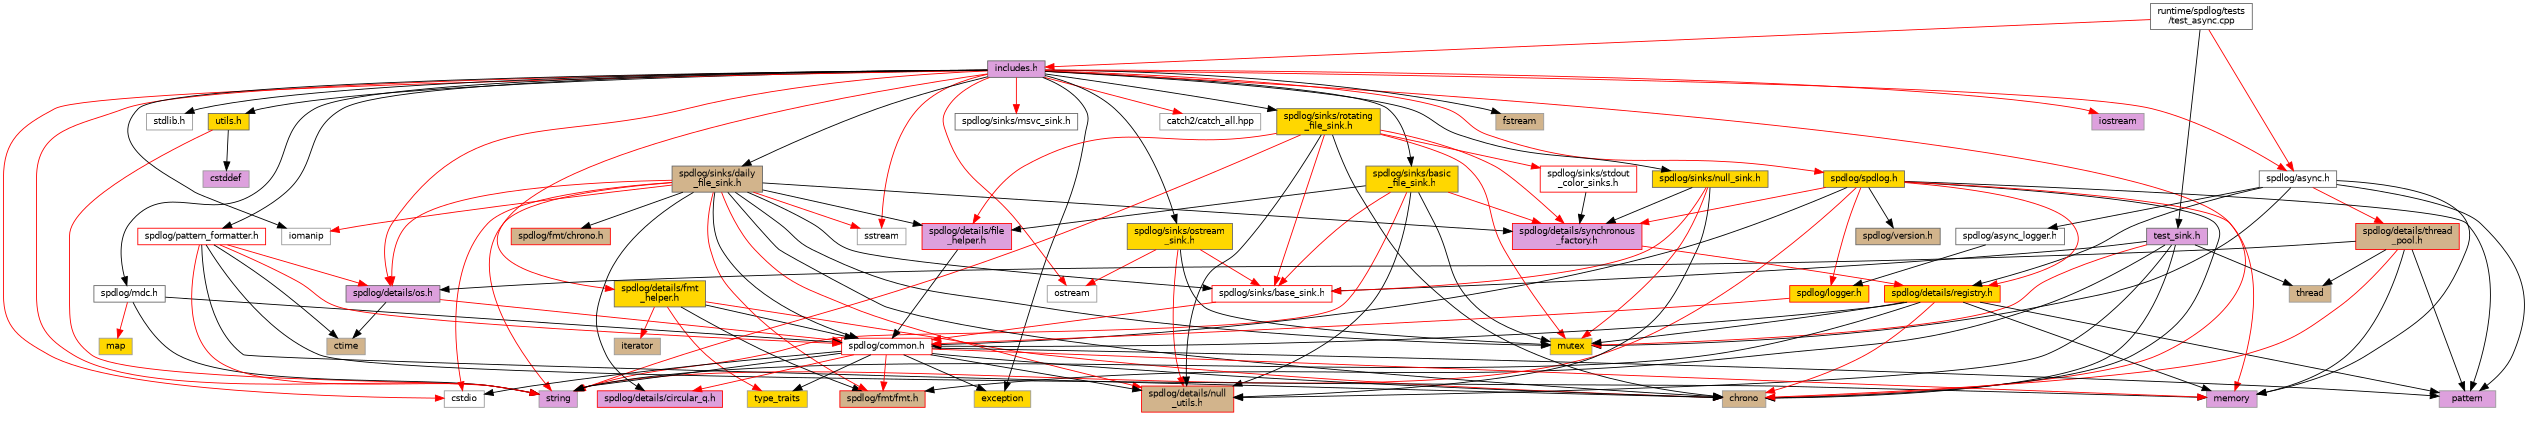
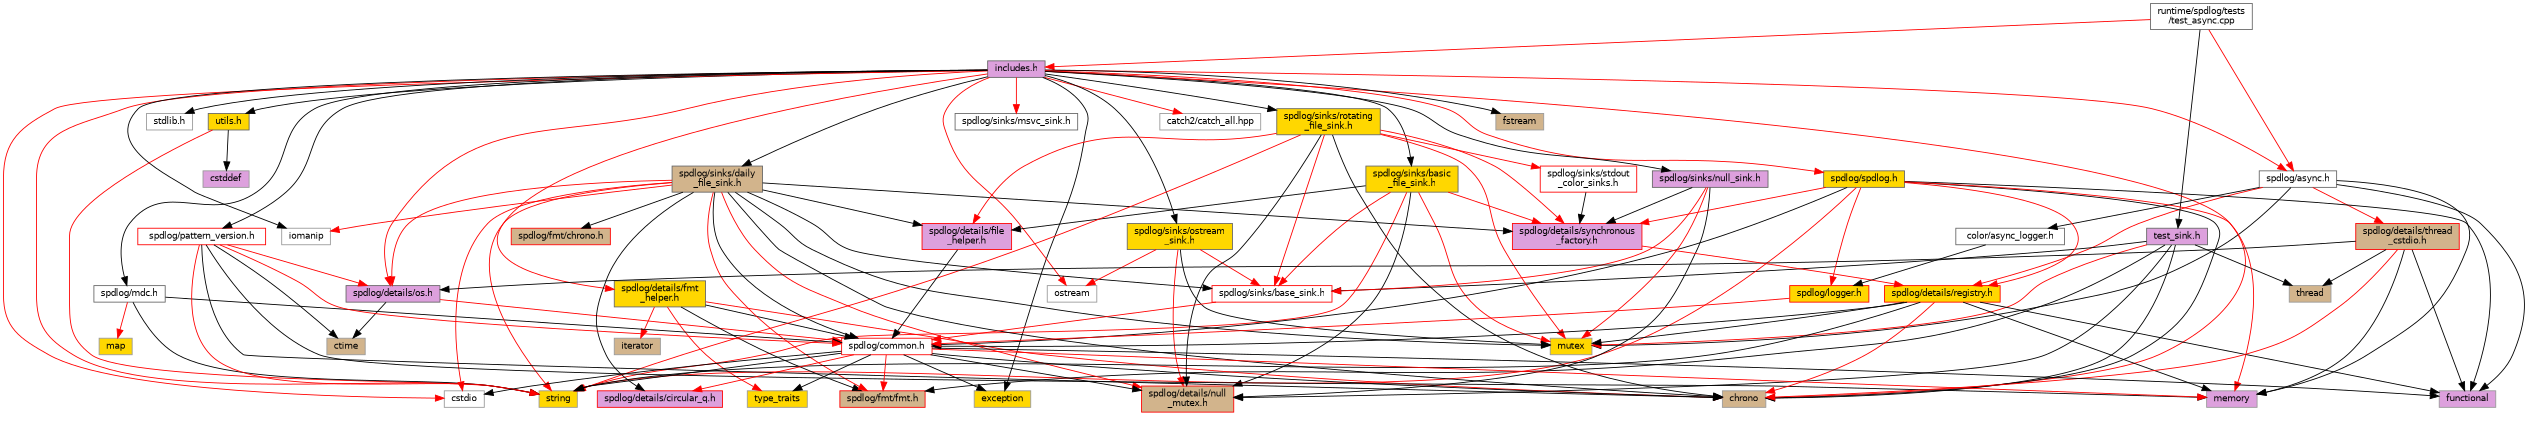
(2118, 122) -> none
(1710, 179) -> (1710, 179)
(2121, 232) -> (2121, 232)
(202, 236) -> (202, 236)
(882, 236) -> none
(1898, 236) -> none
(2010, 236) -> (2010, 236)
(2407, 236) -> (2407, 236)
(1454, 276) -> (1454, 276)
(558, 399) -> (558, 399)
(1188, 399) -> (1188, 399)
(2467, 399) -> (2467, 399)
